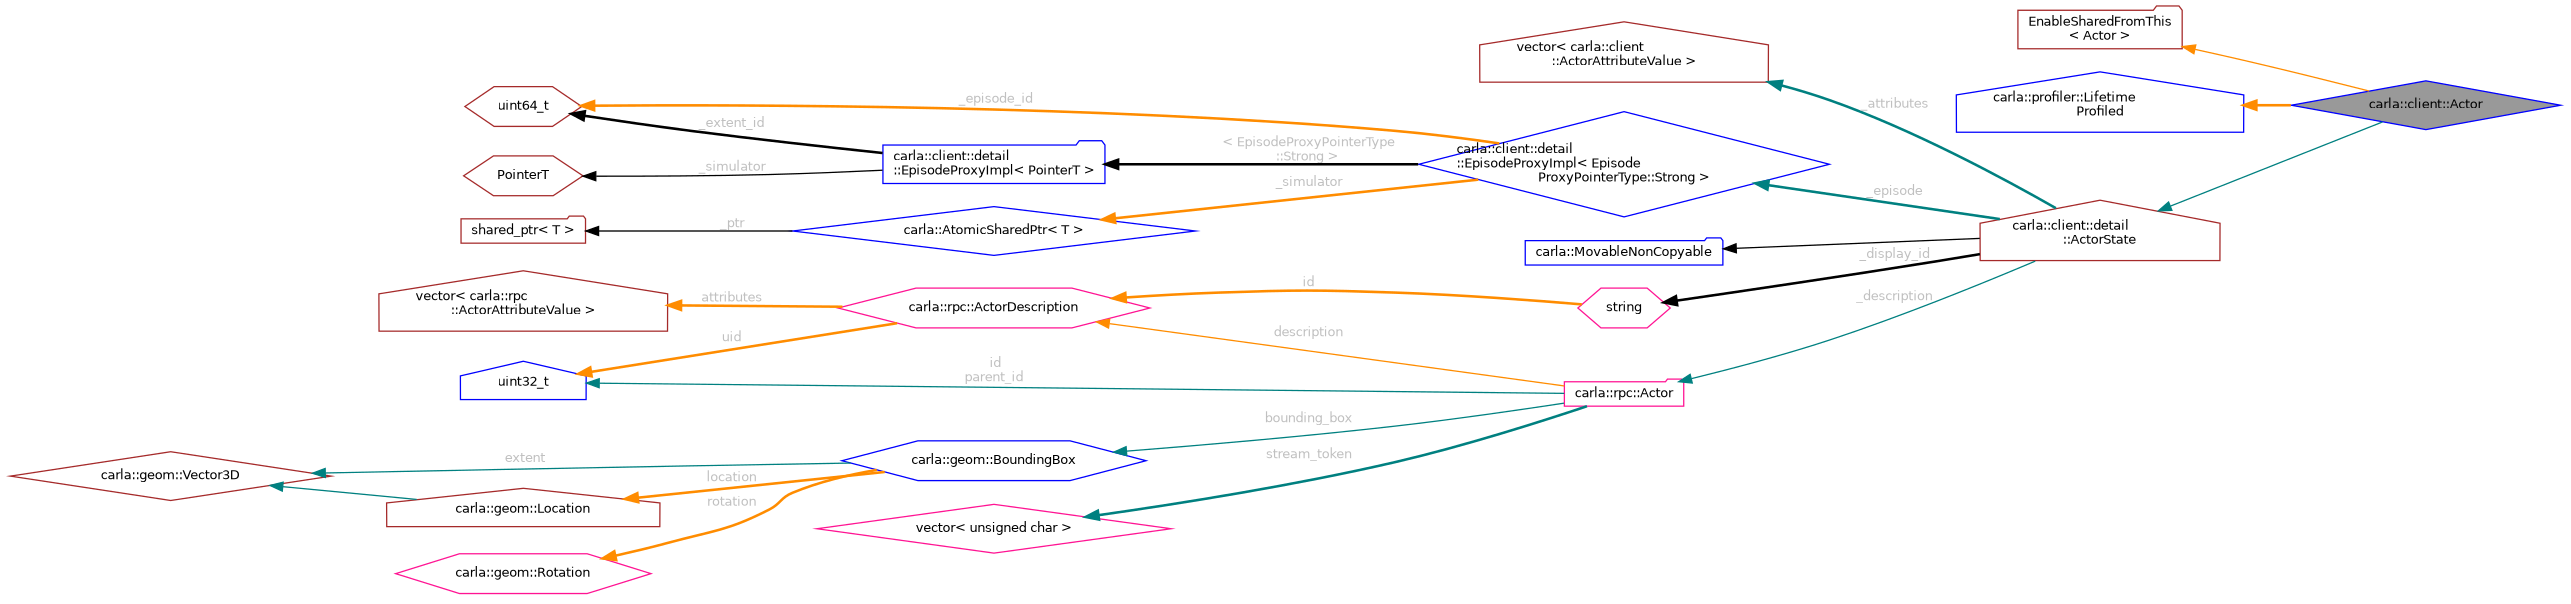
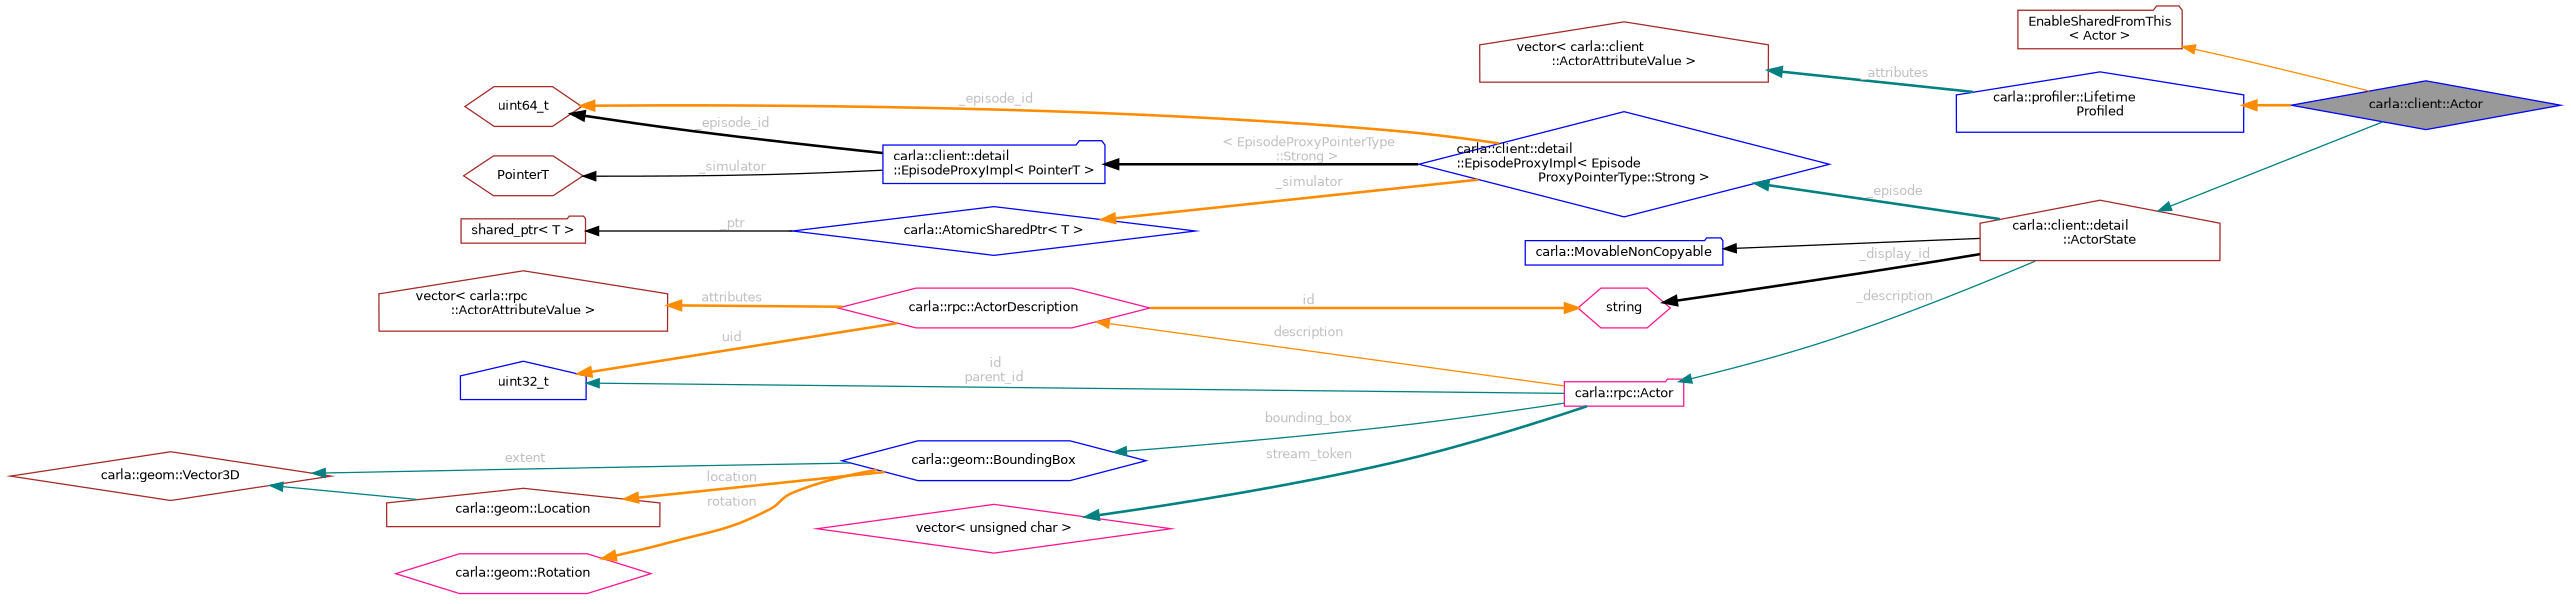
(730, 124) -> (730, 124)
(1922, 139) -> (1877, 82)
(1354, 291) -> (1358, 308)
